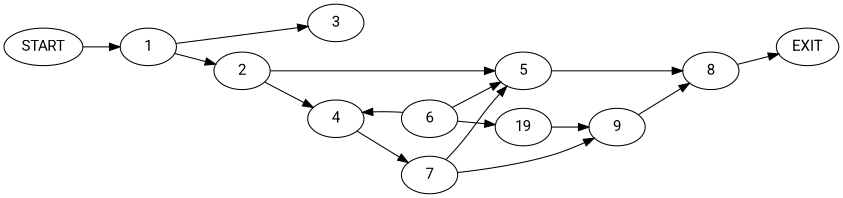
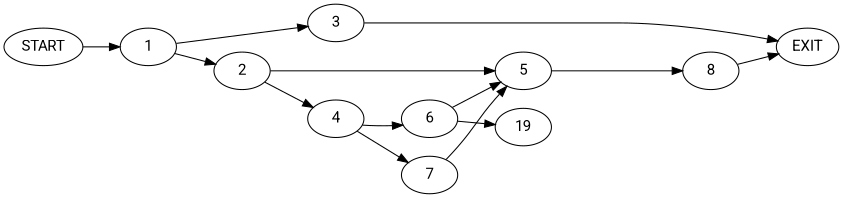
none -> (566, 23)
(388, 112) -> (377, 126)
(617, 127) -> none
